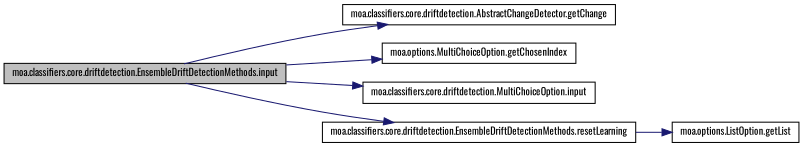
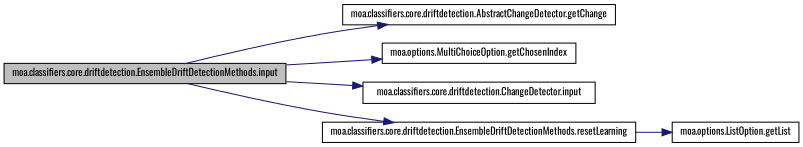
(479, 93) -> (479, 93)
